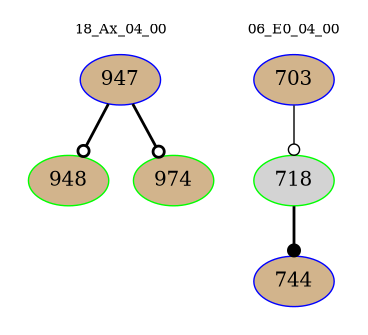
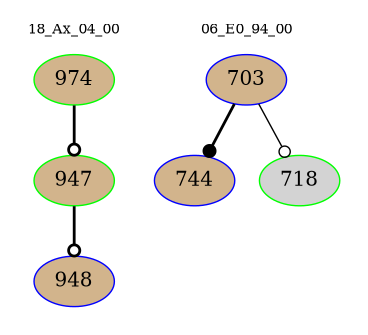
(294, 30) -> (247, 30)
(120, 80) -> (74, 181)
(144, 125) -> (74, 125)
(69, 181) -> (74, 281)
(294, 226) -> (223, 125)
